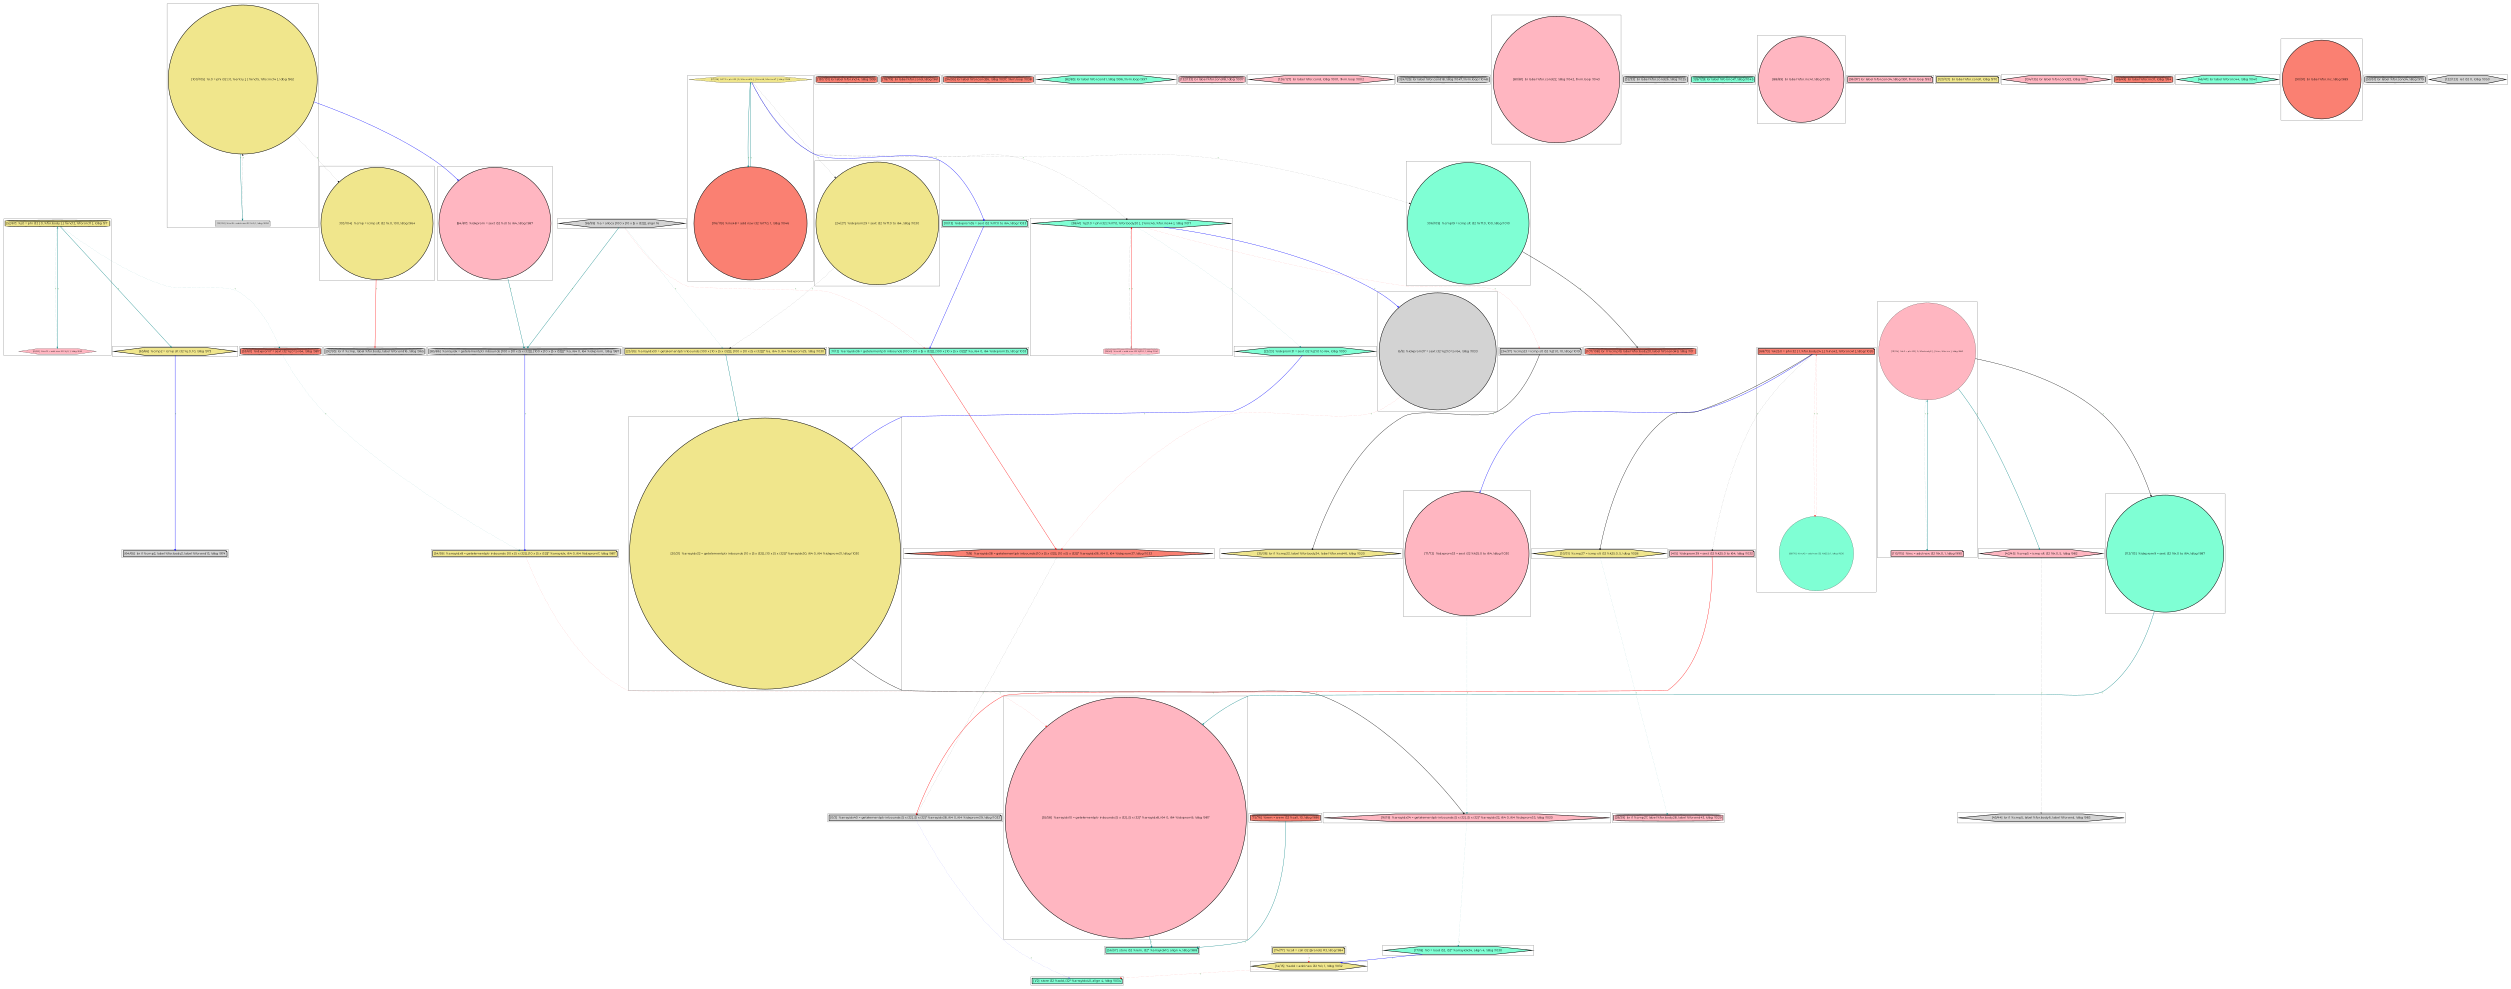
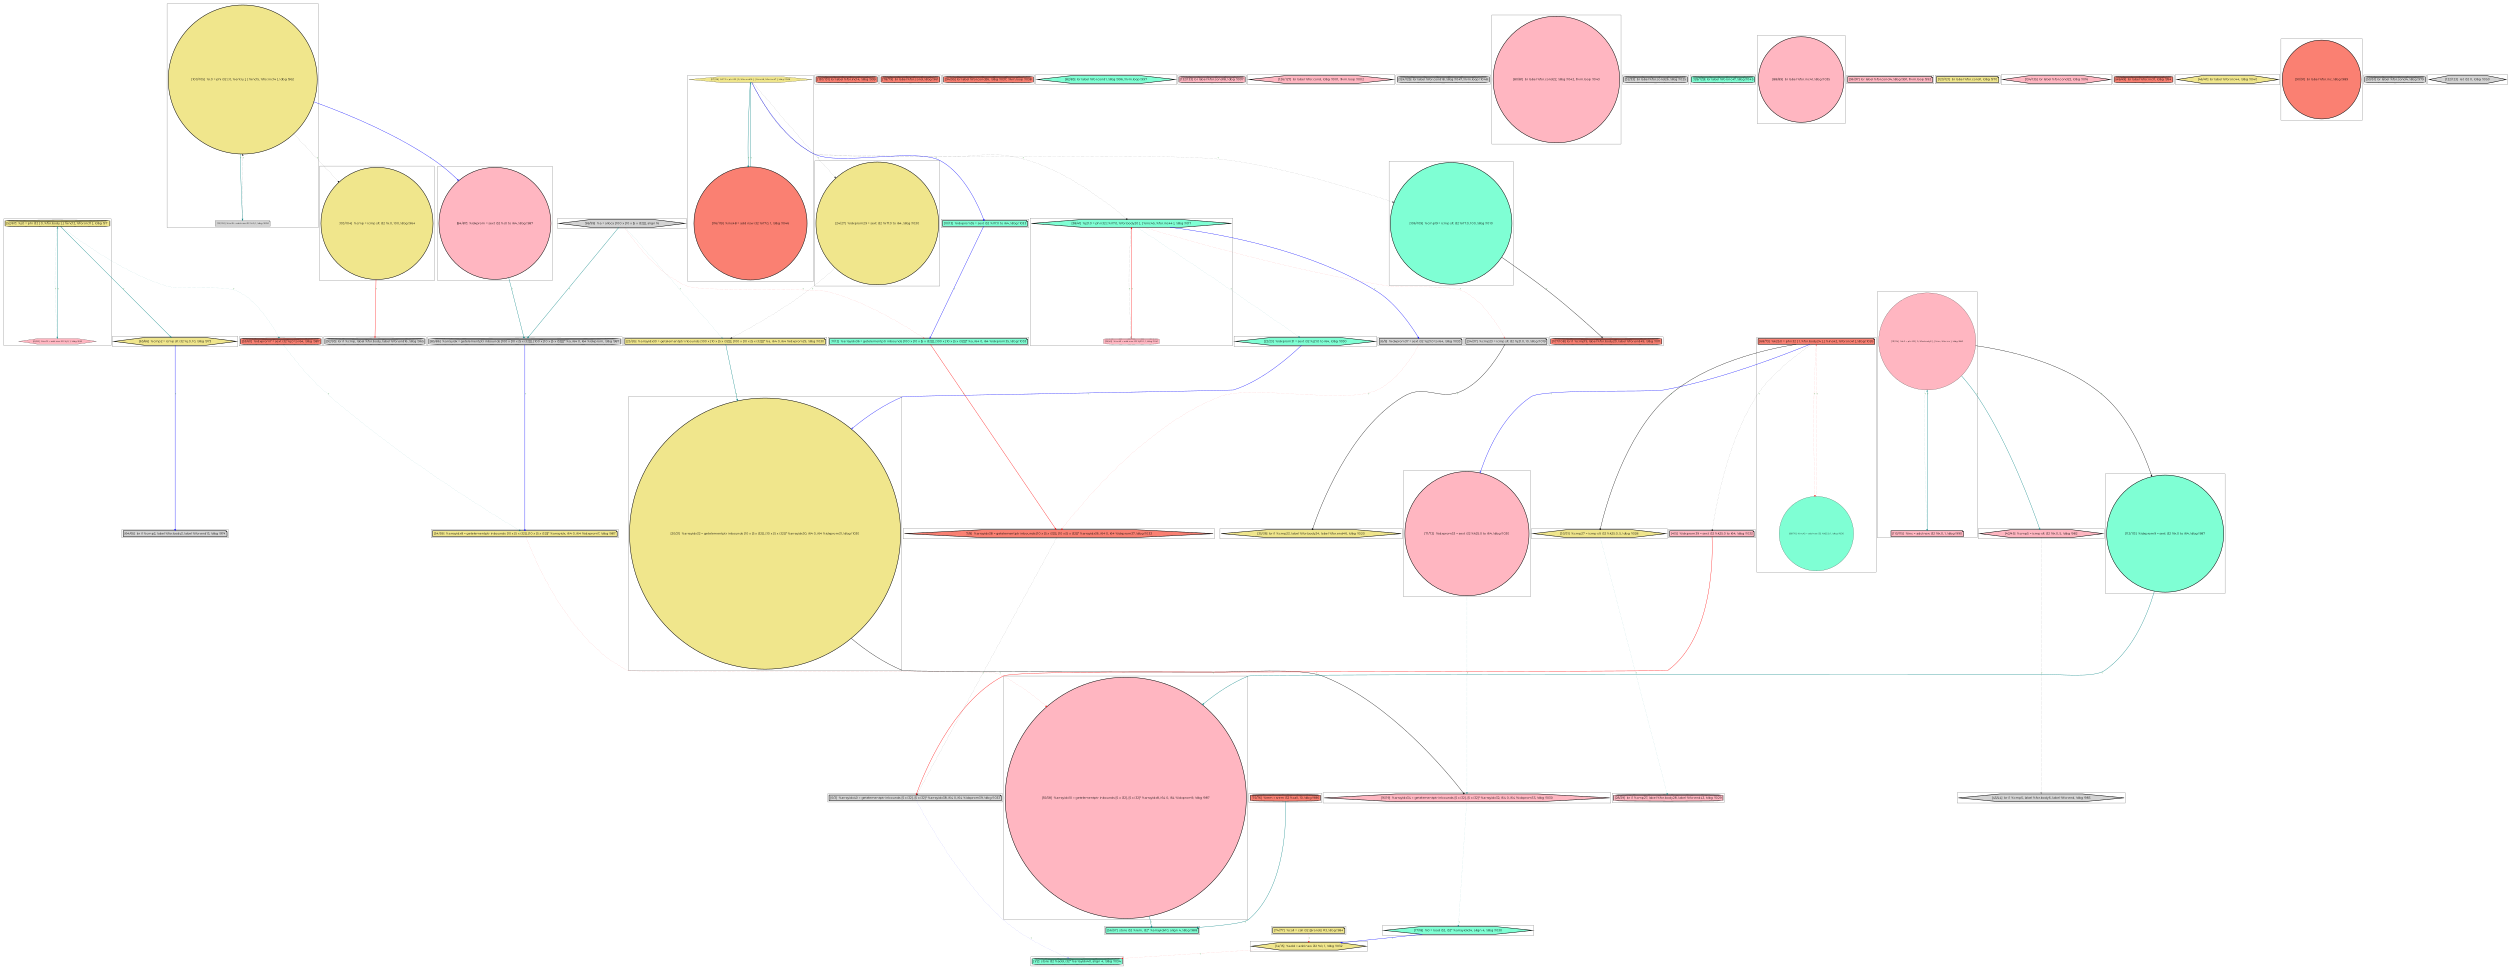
(2228, 80) -> (2228, 80)
(1438, 351) -> (1421, 341)
(1077, 981) -> (1077, 961)
